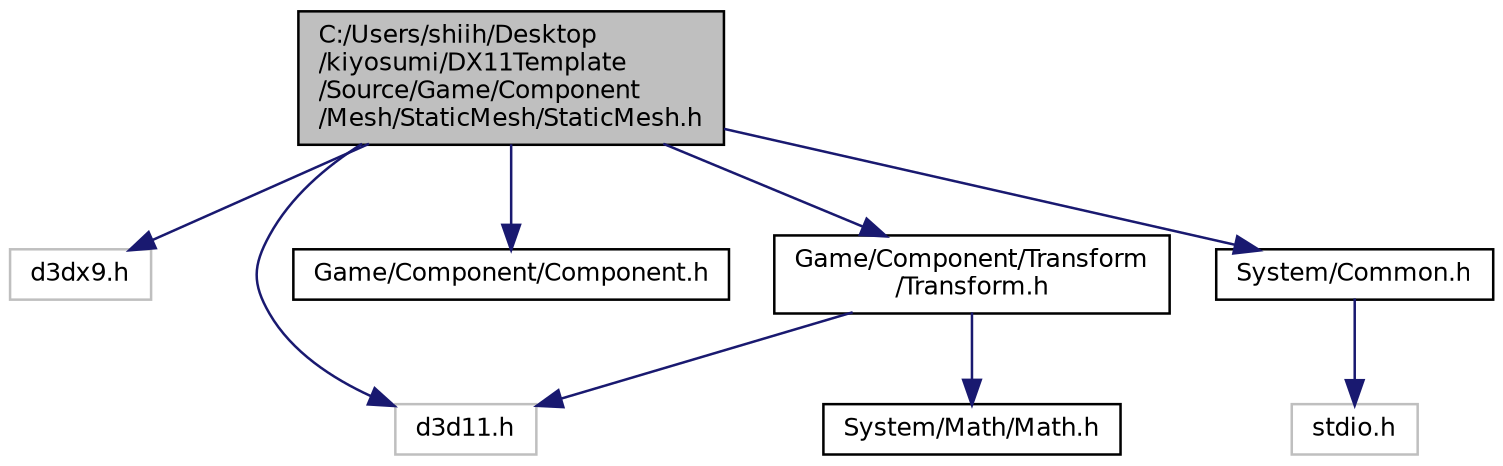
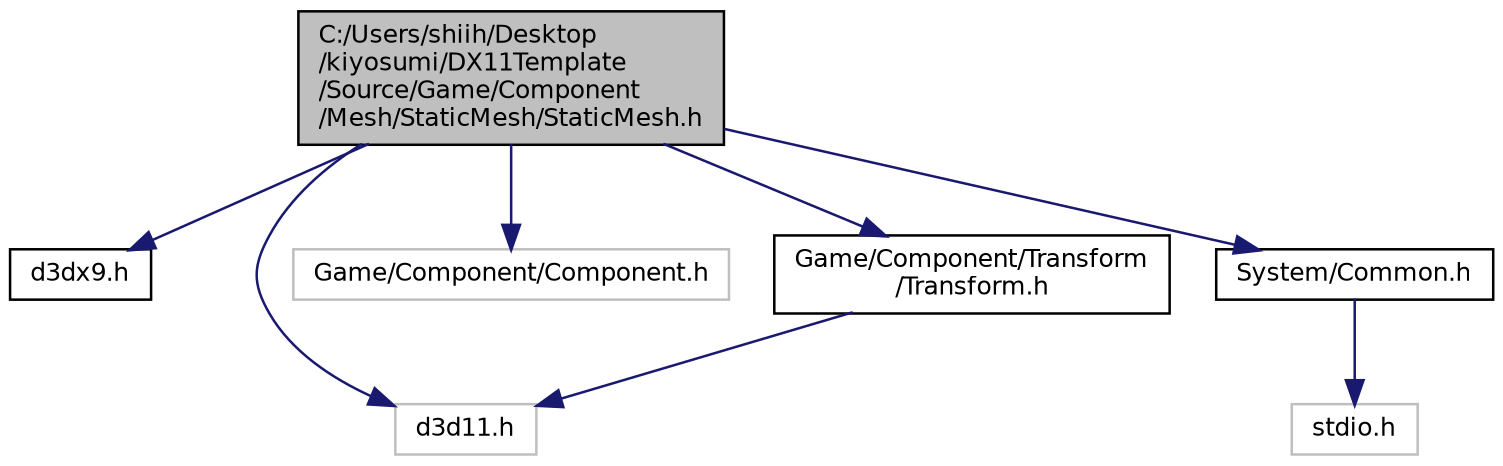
(81, 274) -> (81, 274)
(511, 274) -> (511, 274)
(972, 429) -> none
